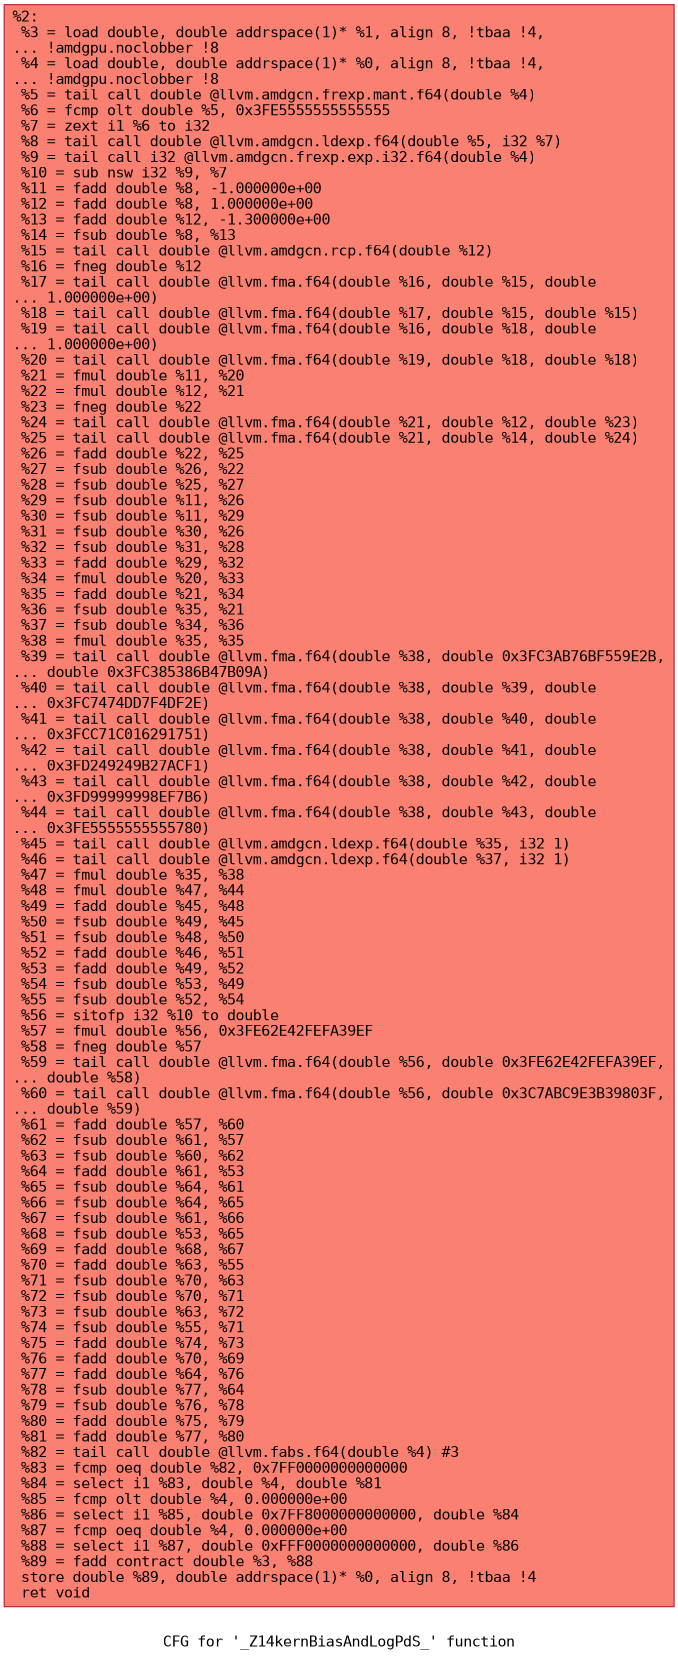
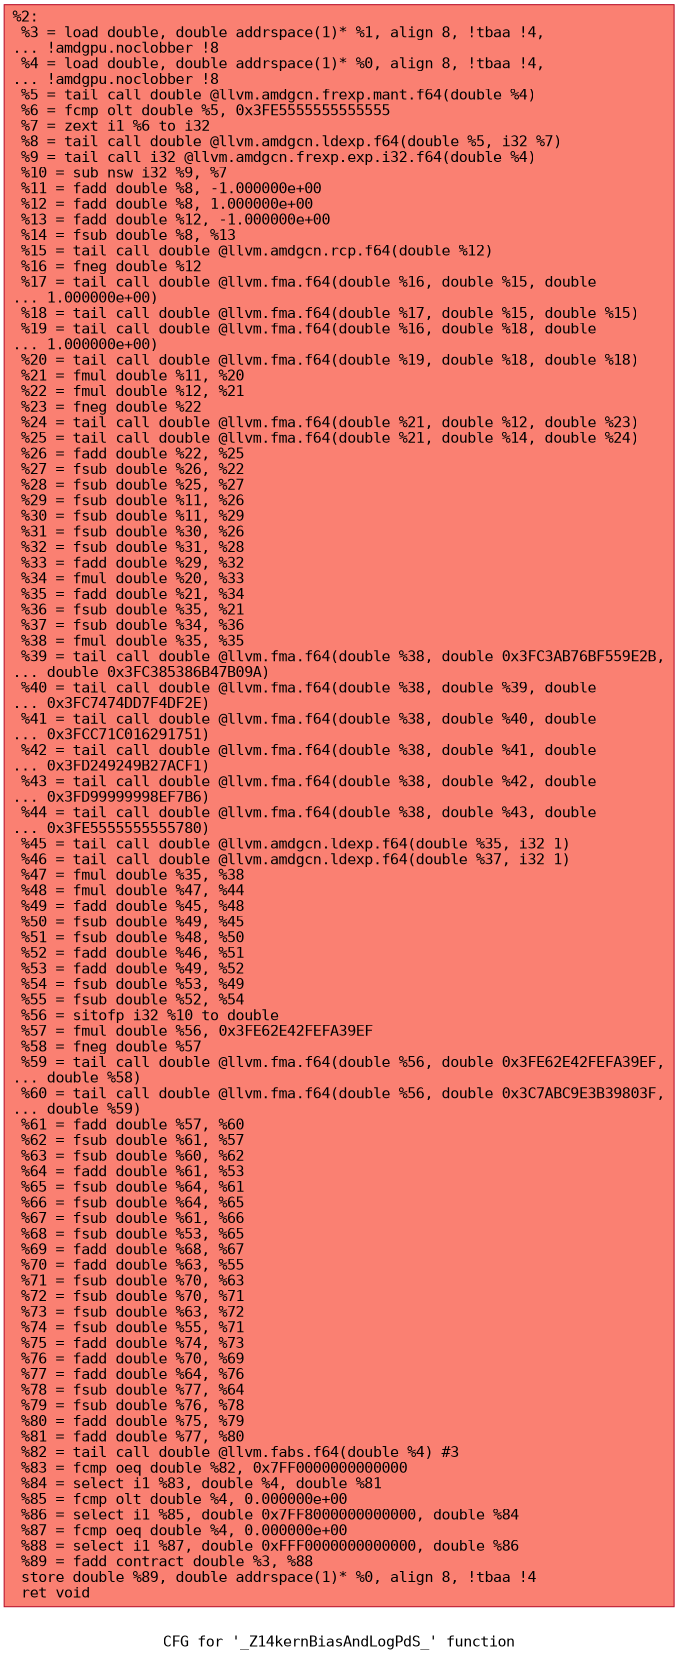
(172, 220) -> (172, 220)
